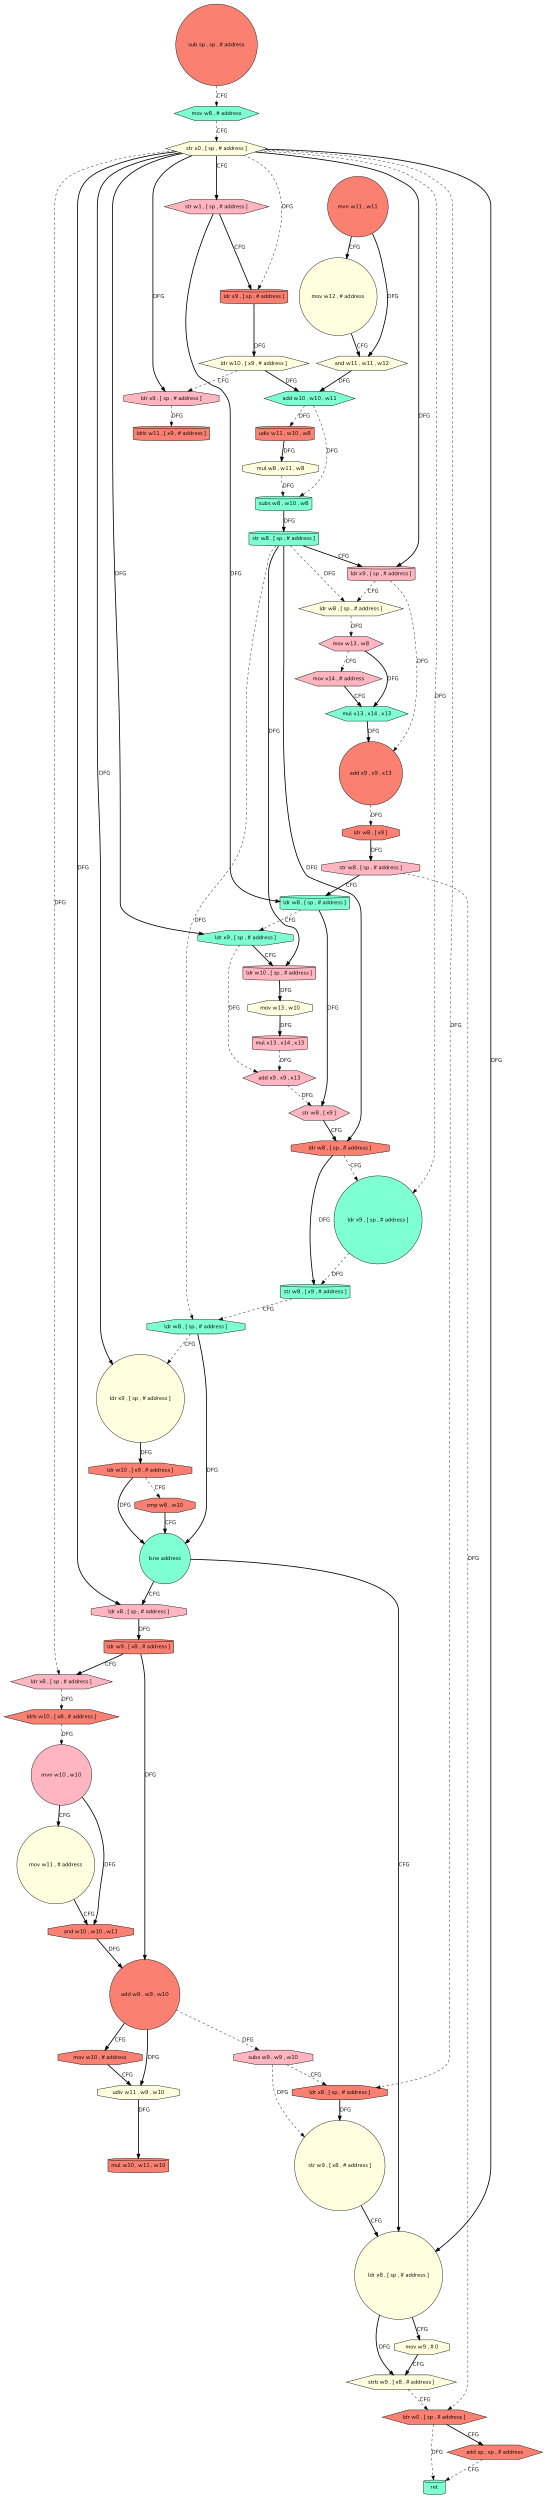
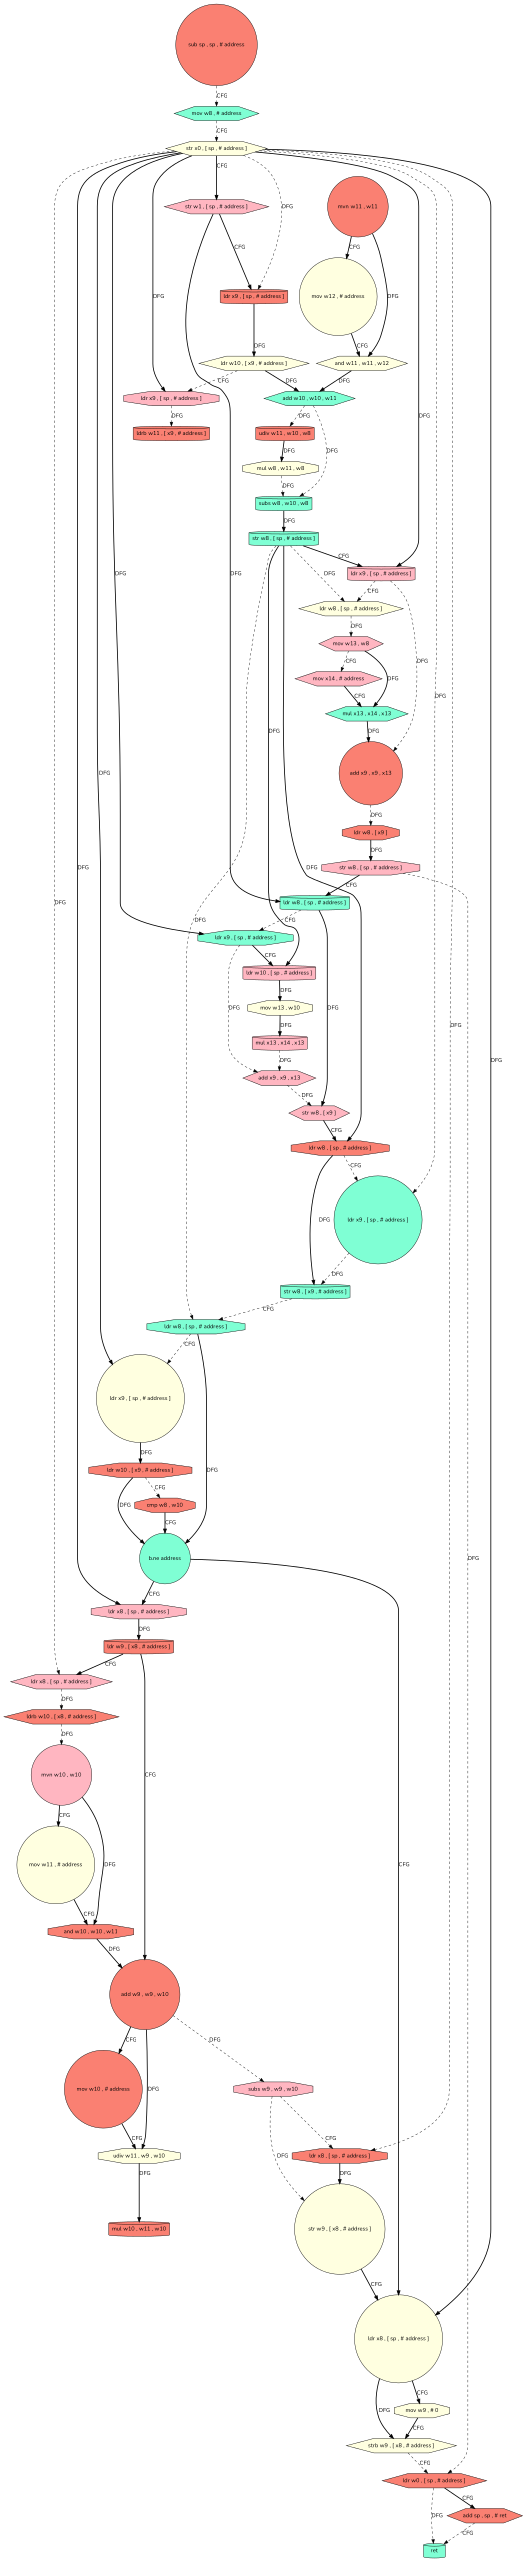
(151, 1775) -> (150, 1775)
(100, 2057) -> (103, 2089)
(495, 2452) -> (485, 2516)
